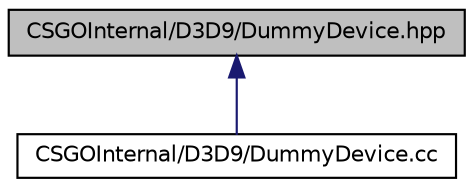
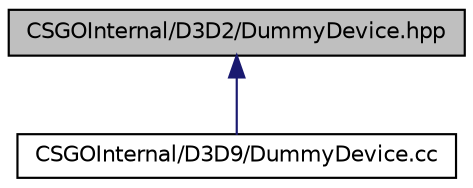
(237, 33) -> (237, 33)
